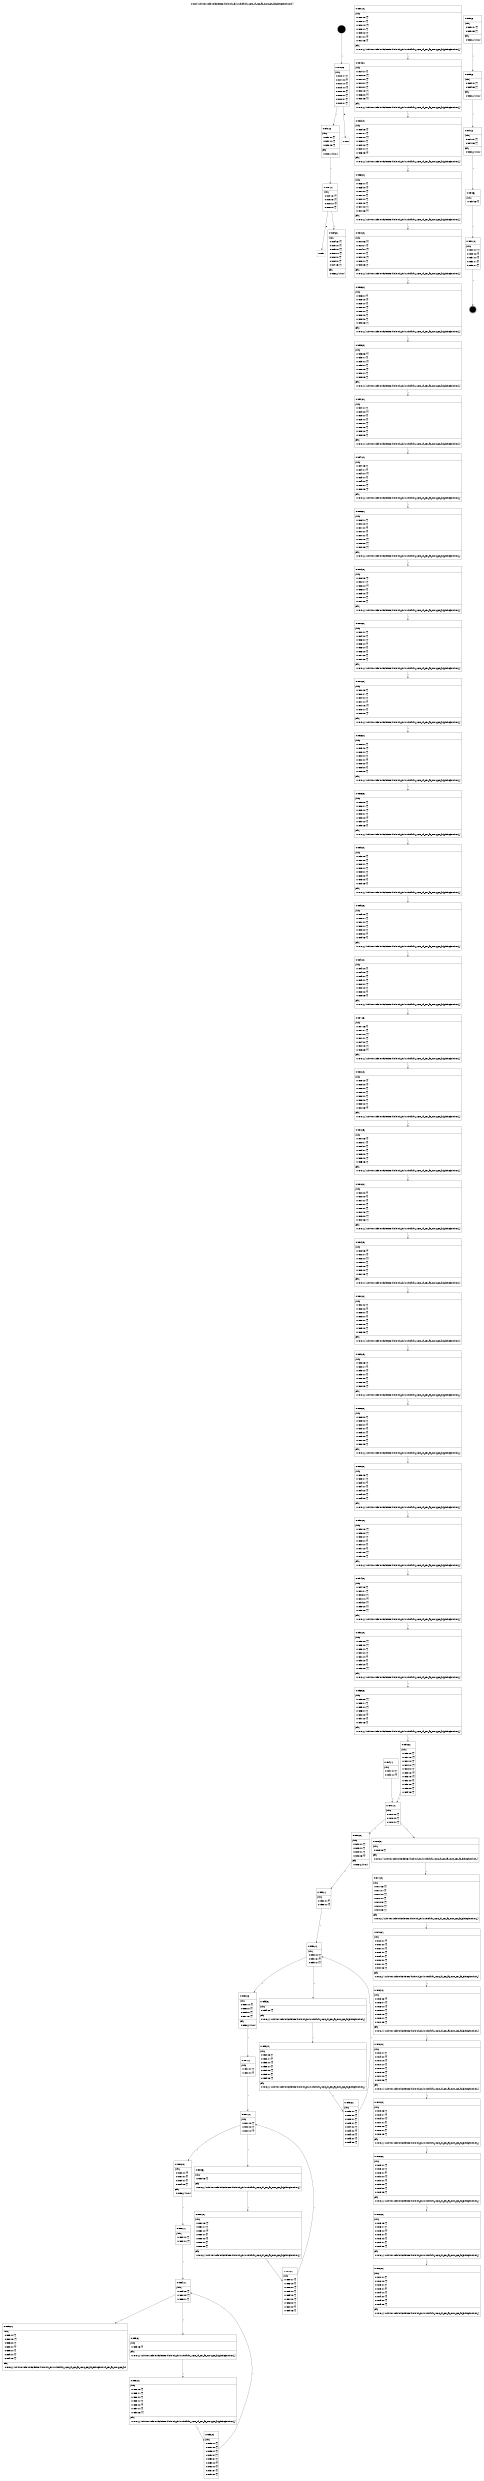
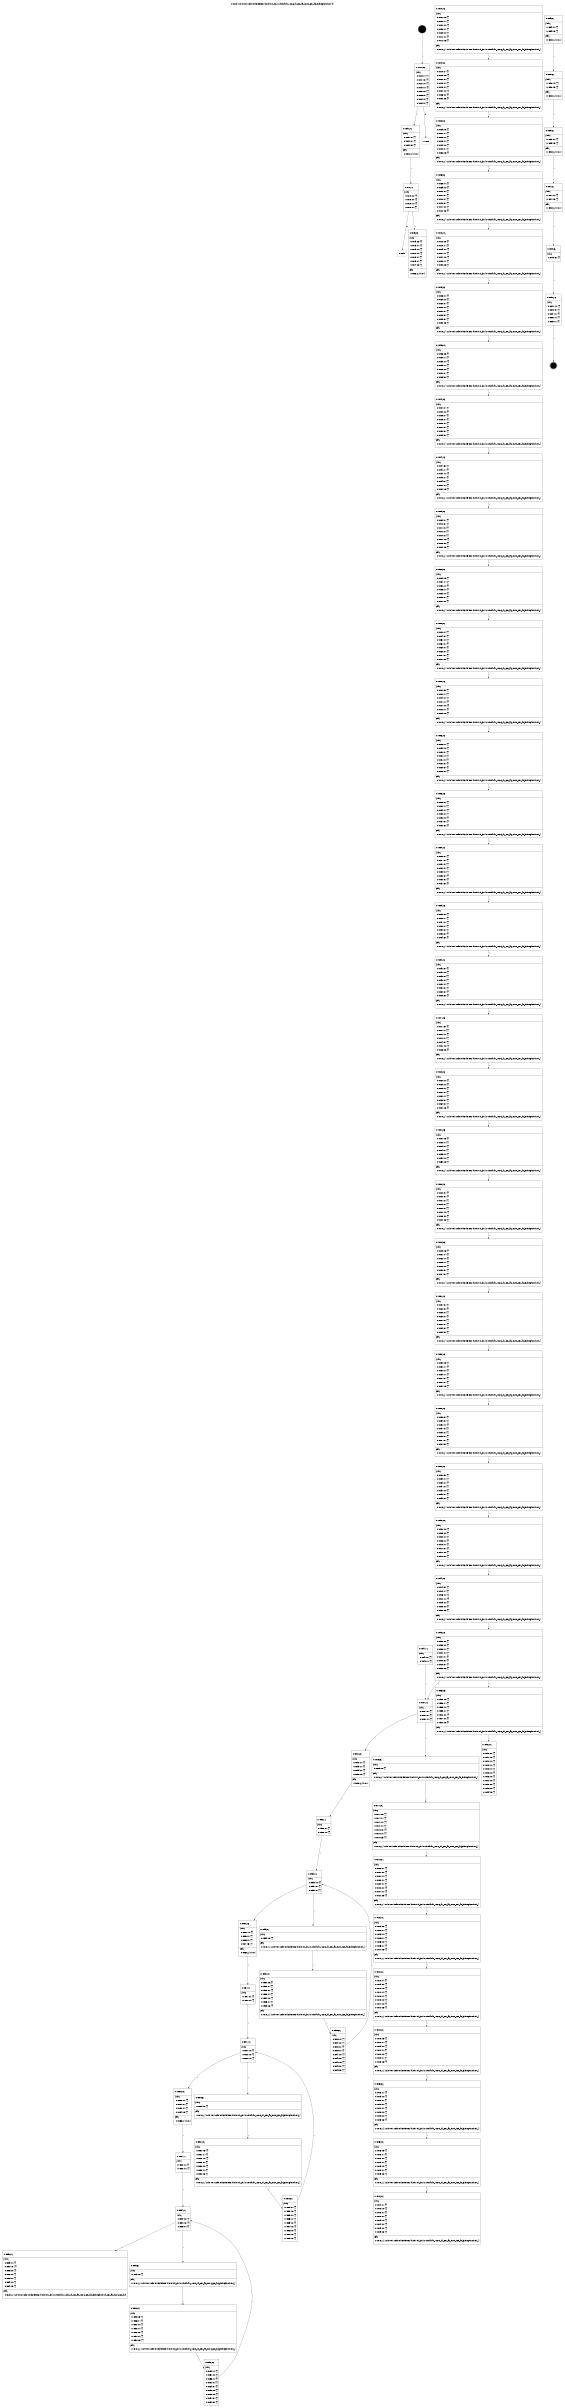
none -> (553, 29)
(399, 1797) -> (433, 1689)
